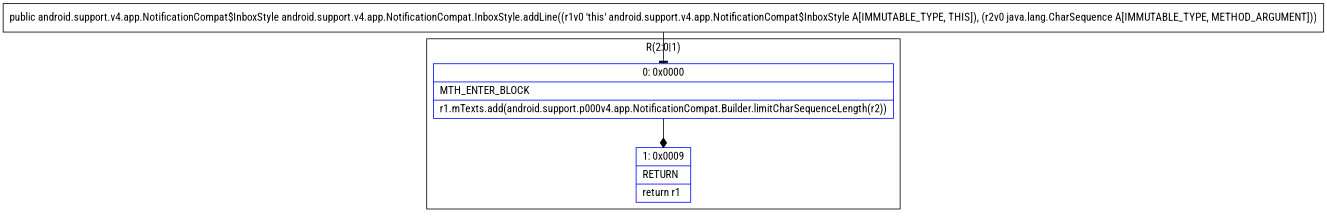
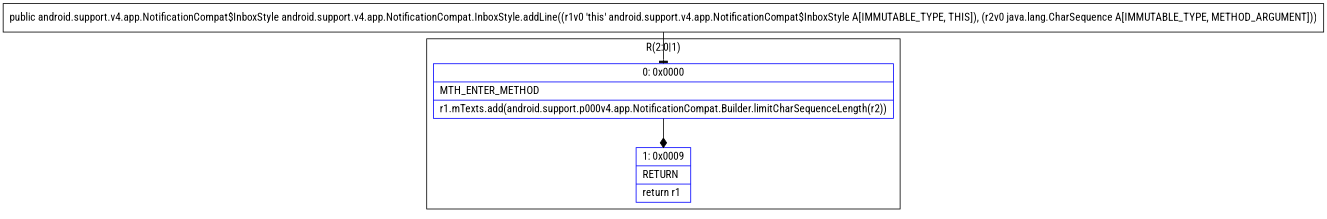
(485, 91) -> (490, 91)
